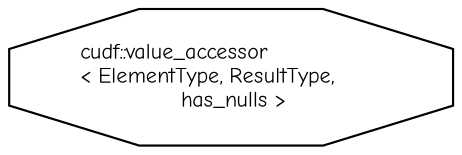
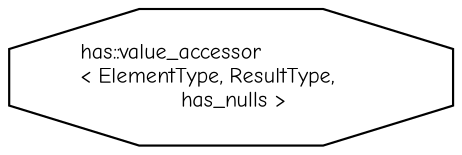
(231, 77) -> (231, 77)
